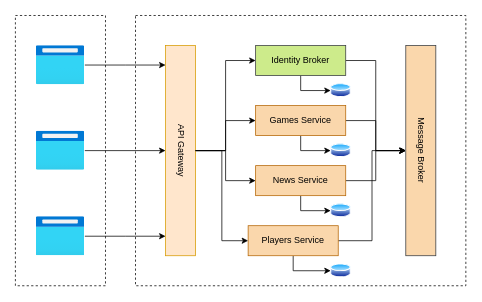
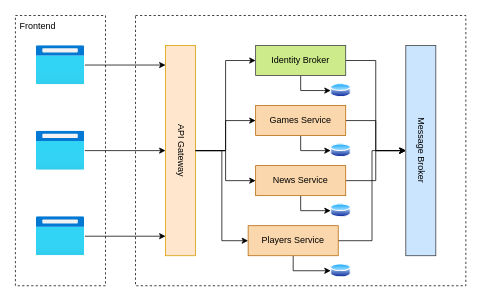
none -> (38, 27)
(420, 150) -> (420, 150)
